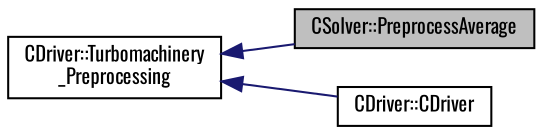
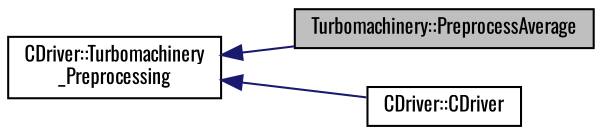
(415, 29) -> (444, 29)
